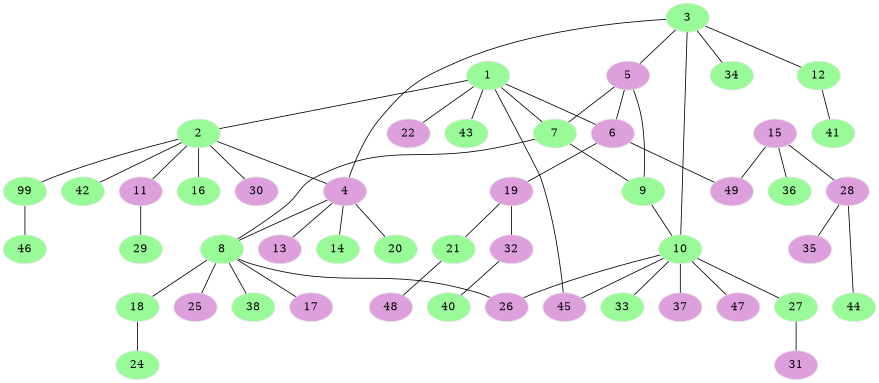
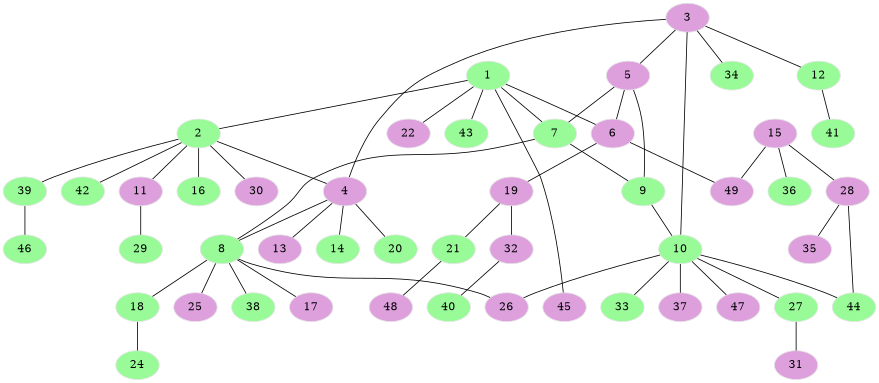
(688, 18) -> (688, 18)
(25, 191) -> (25, 191)
(622, 278) -> (770, 274)
